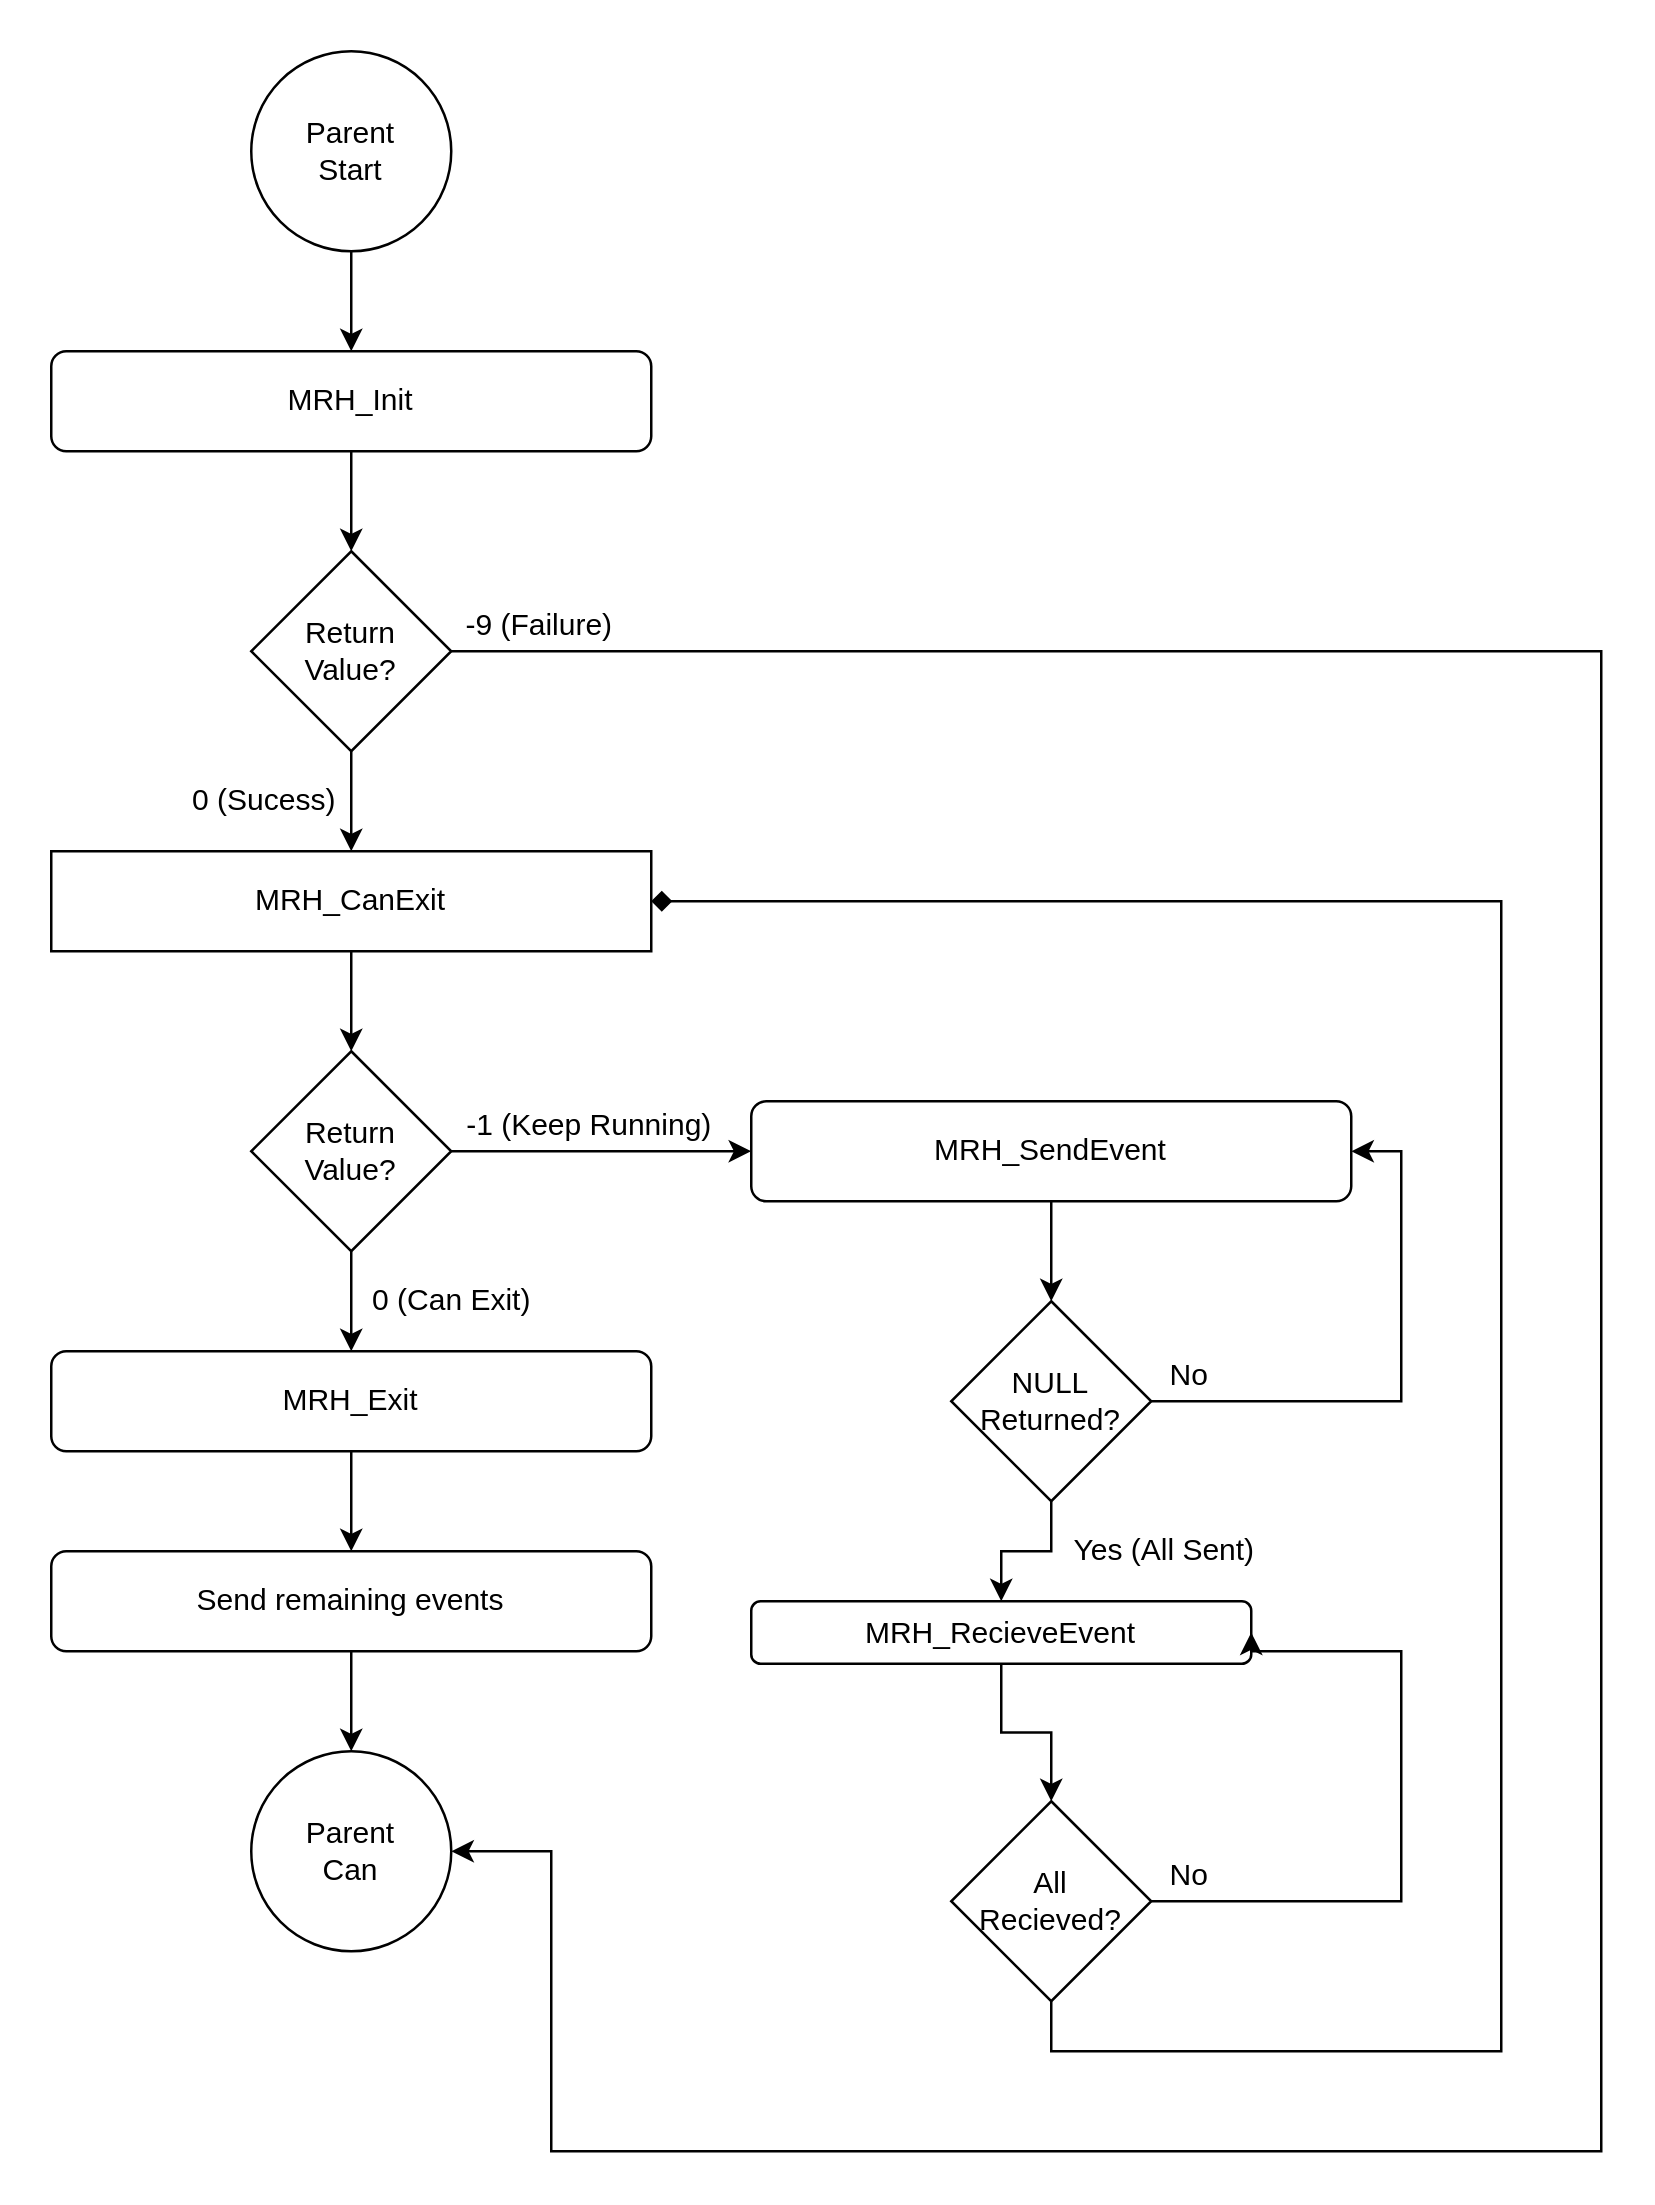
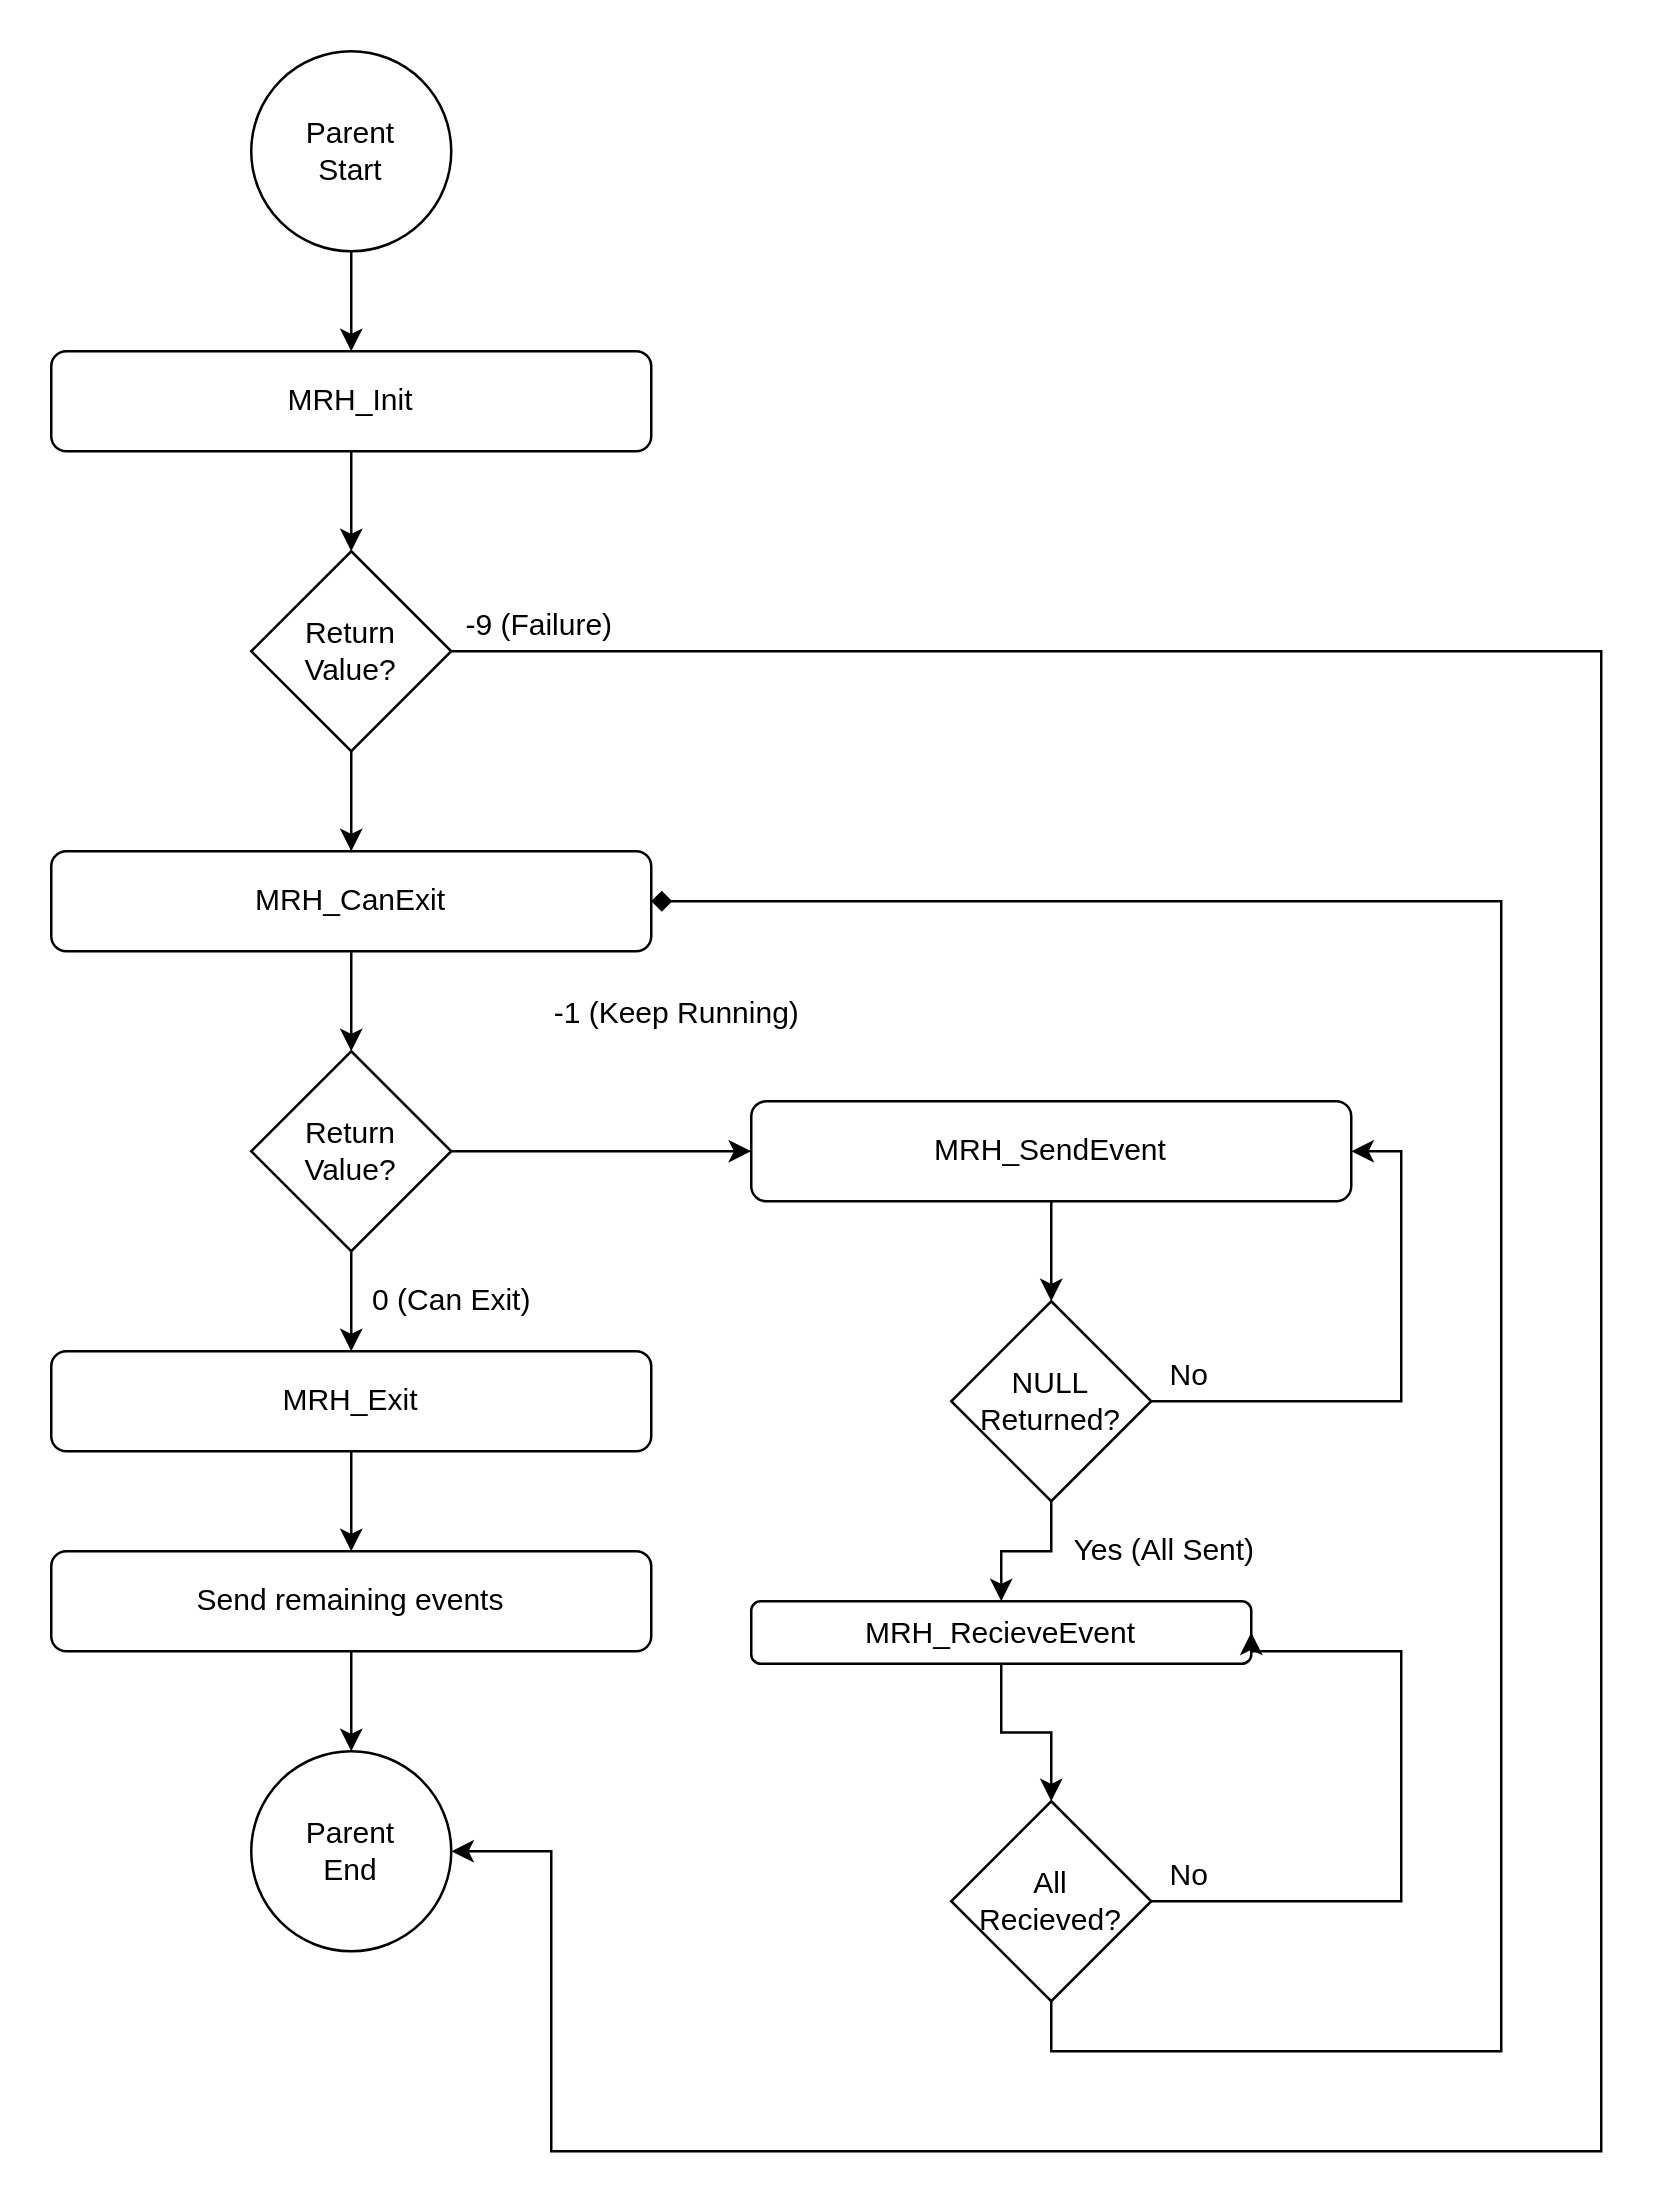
(264, 801) -> none
(351, 901) -> (351, 901)
(589, 1126) -> (676, 1014)
(351, 1851) -> (351, 1851)
